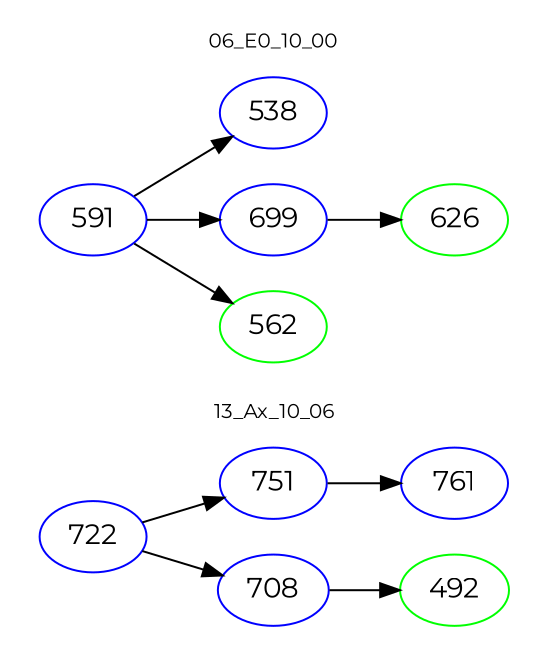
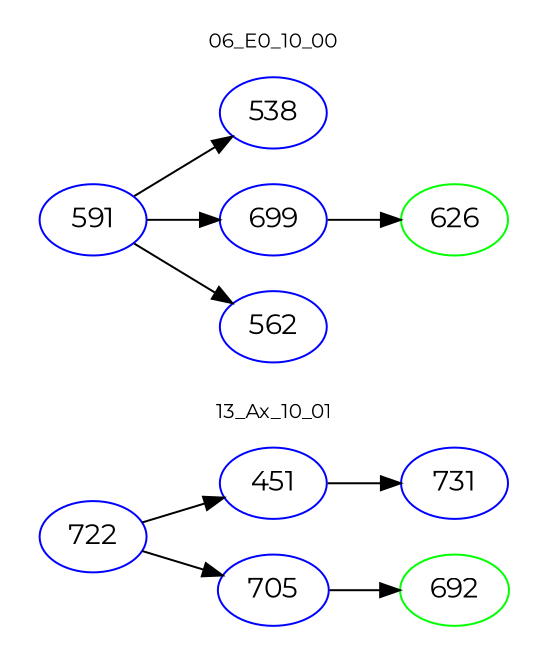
(273, 327) -> (273, 327)
(274, 413) -> (274, 413)
(273, 483) -> (273, 483)
(455, 483) -> (455, 483)
(273, 590) -> (273, 590)
(455, 590) -> (455, 590)
